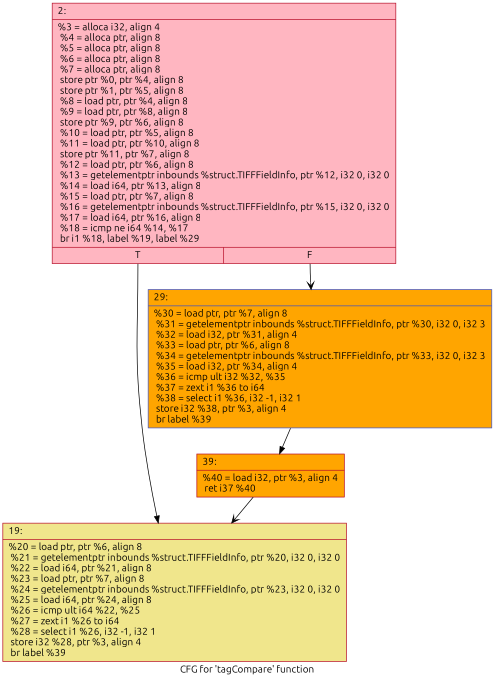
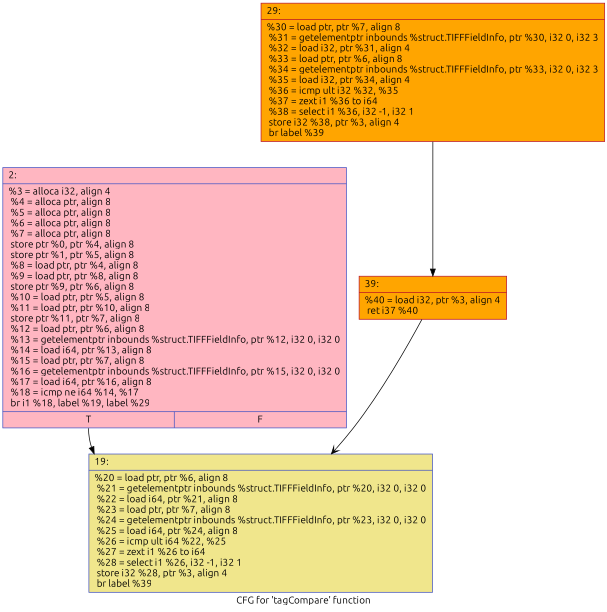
(224, 133) -> (175, 298)
(310, 273) -> none
(320, 359) -> (433, 72)
(175, 592) -> (261, 523)
